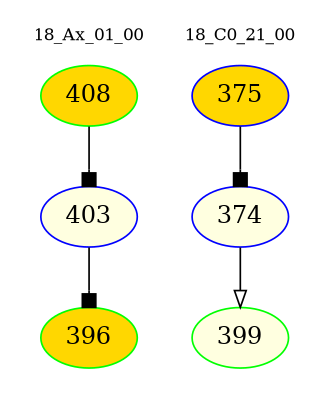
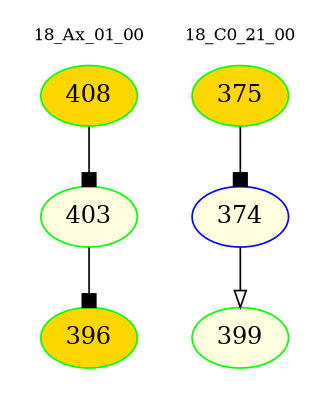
(240, 96) -> (240, 96)
(89, 217) -> (89, 217)
